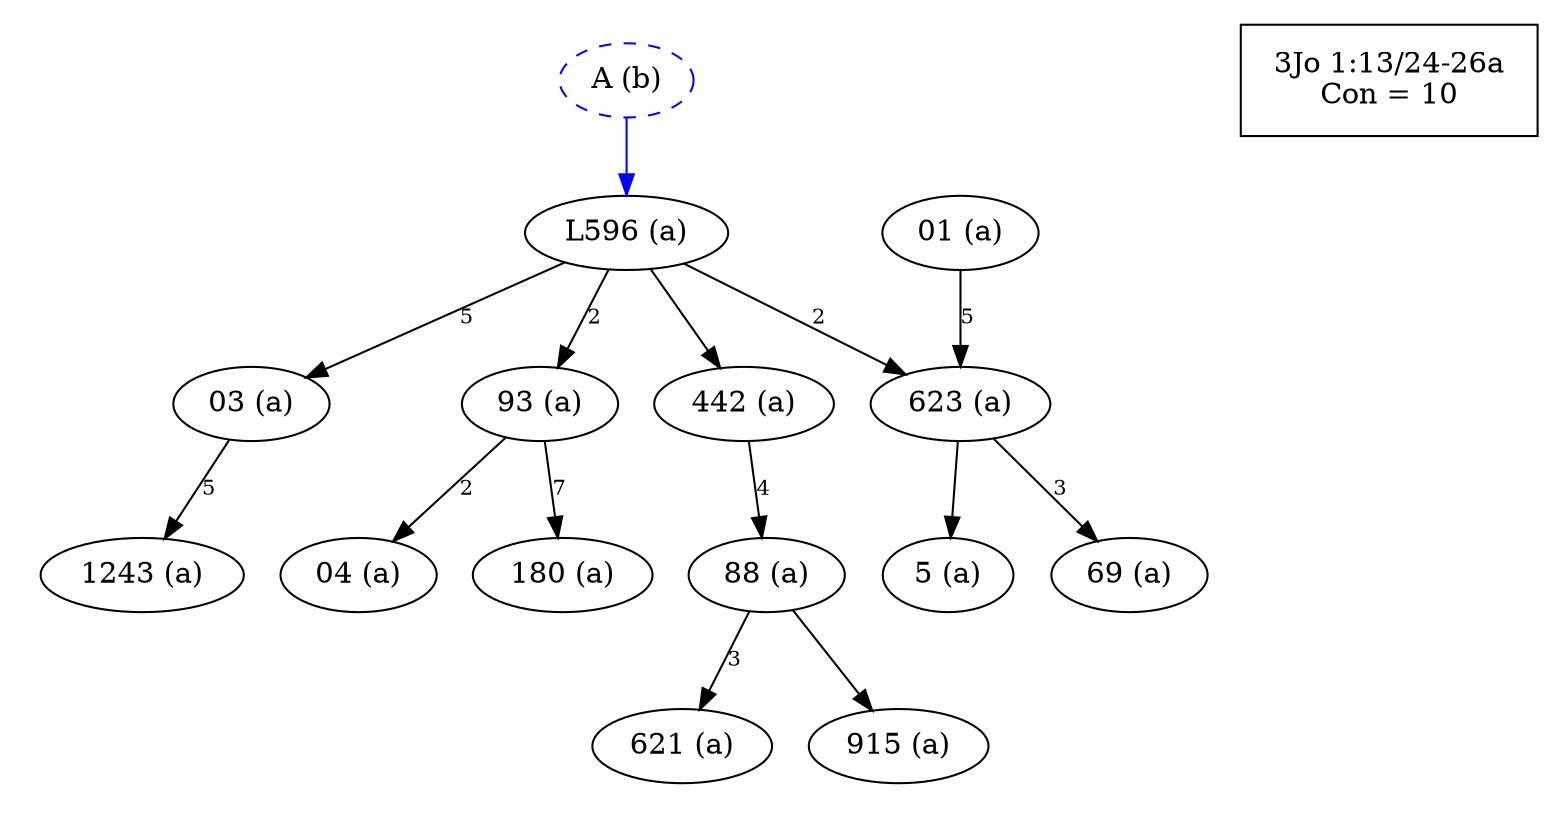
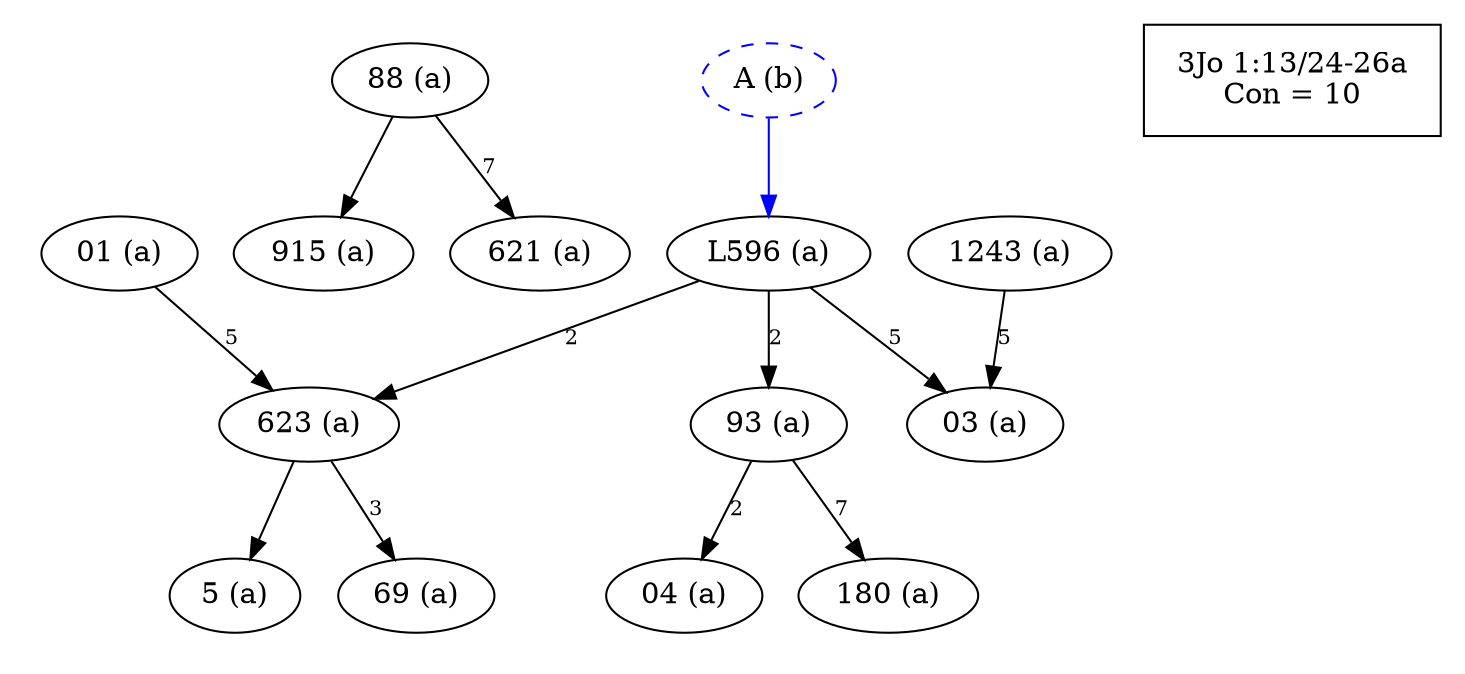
(744, 404) -> none
(203, 481) -> (999, 329)
(735, 661) -> (490, 168)
